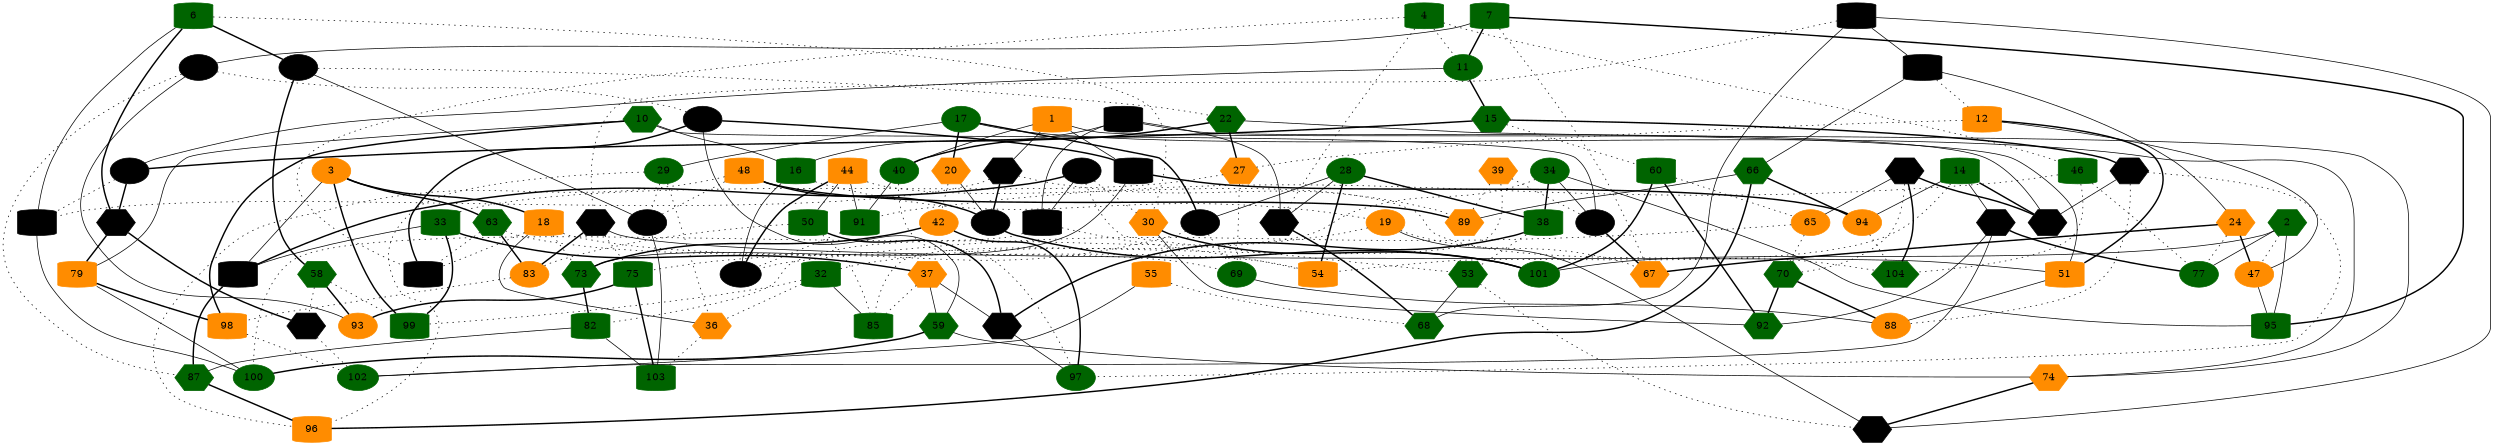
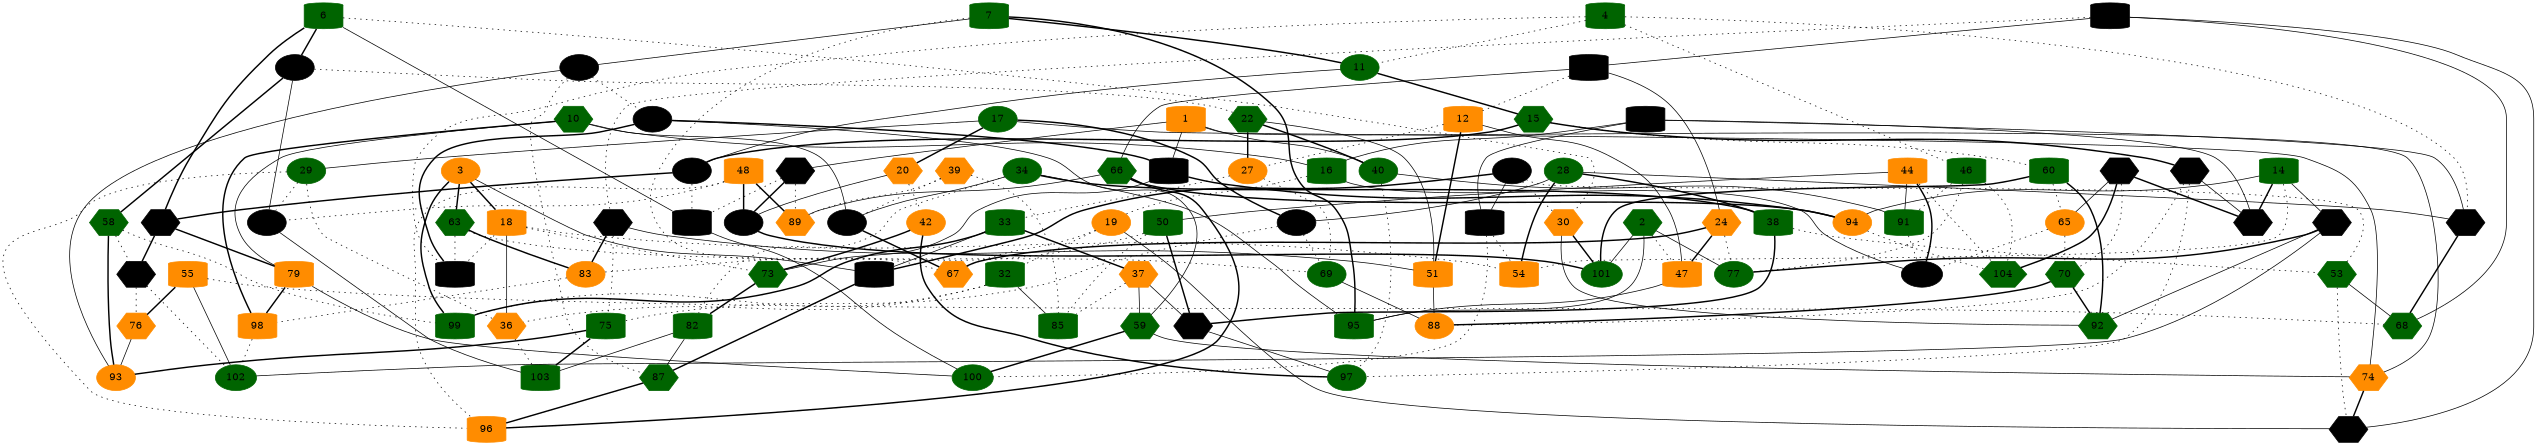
(1240, 171) -> (1248, 171)
(2254, 274) -> (1682, 274)
none -> (136, 326)
